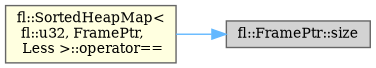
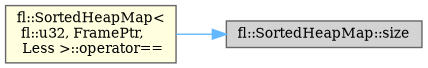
(298, 34) -> (324, 34)
